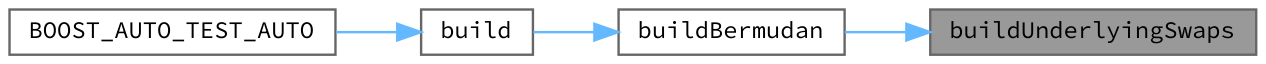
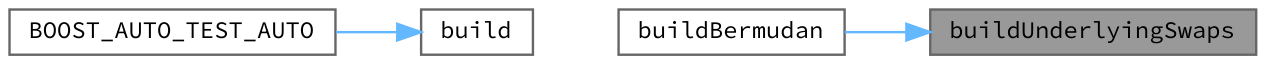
(564, 32) -> none
